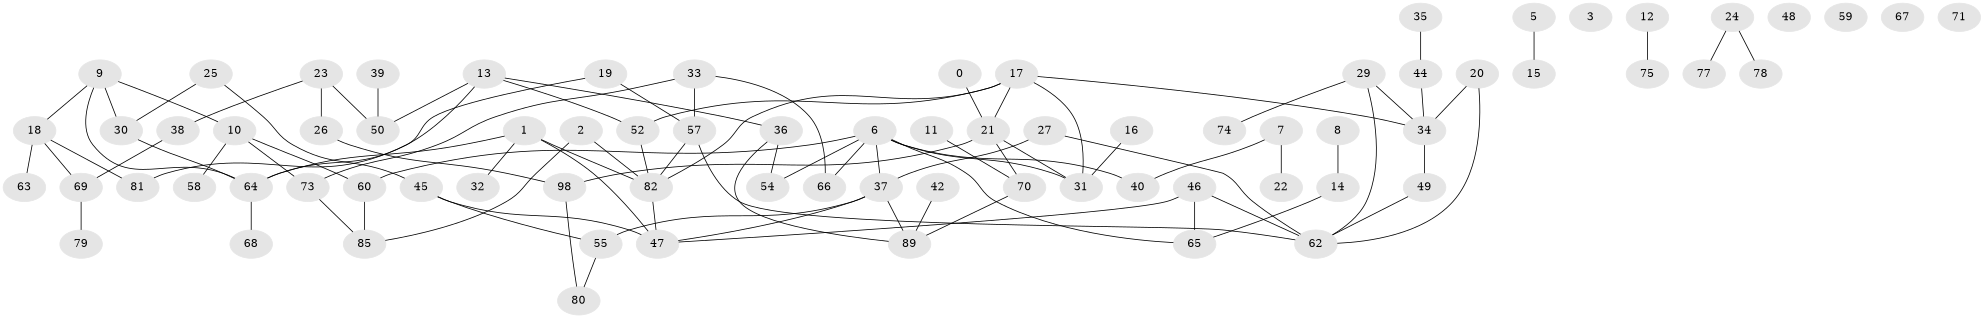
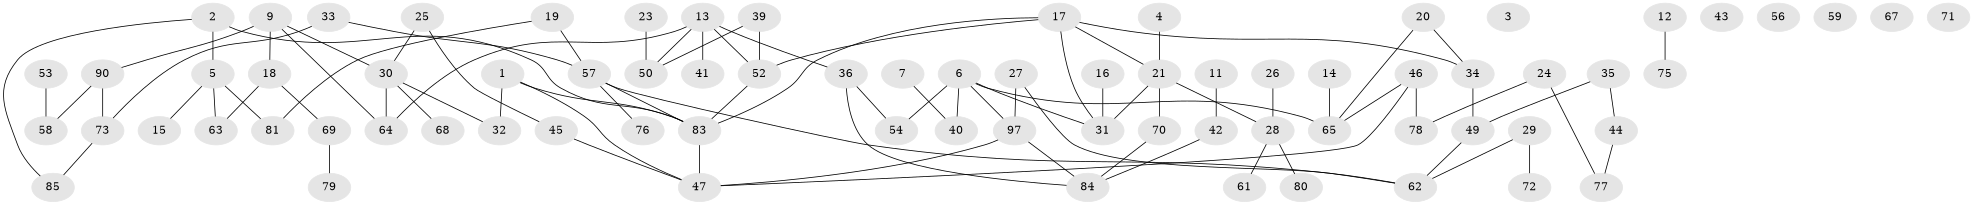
none -> (1778, 17)
(1789, 17) -> (1722, 17)
none -> (213, 46)
none -> (759, 48)
none -> (46, 74)
none -> (703, 74)
(960, 74) -> (1160, 17)
none -> (1540, 101)
none -> (215, 102)
(321, 102) -> none
none -> (443, 102)
(1394, 102) -> none
(1423, 102) -> (1609, 159)
(178, 131) -> none
(235, 131) -> (103, 74)
none -> (643, 131)
(1225, 131) -> (1530, 187)
(1338, 131) -> none
(445, 148) -> none
(86, 159) -> (239, 99)
(989, 166) -> (1216, 97)
(365, 187) -> none
(565, 187) -> (1273, 131)
(651, 187) -> (700, 131)
(825, 187) -> none
(881, 187) -> (1015, 131)
none -> (1245, 187)
(1281, 187) -> none
(1450, 204) -> (1376, 74)
(251, 216) -> (418, 106)
(1255, 216) -> (1416, 102)
(601, 244) -> none
(910, 244) -> (1088, 187)
